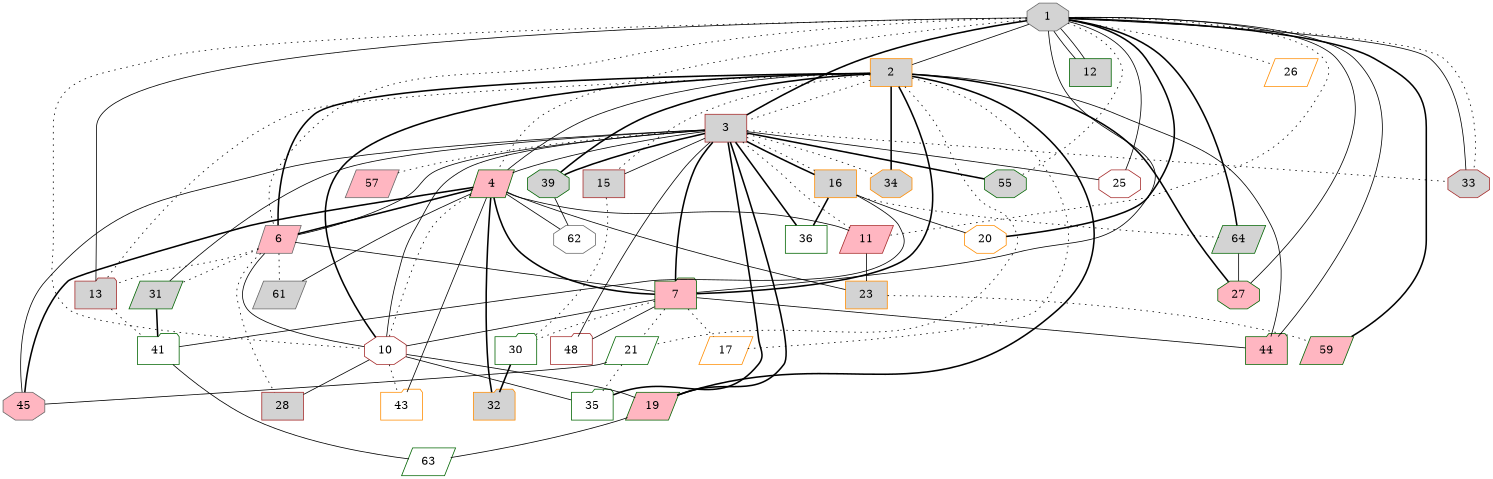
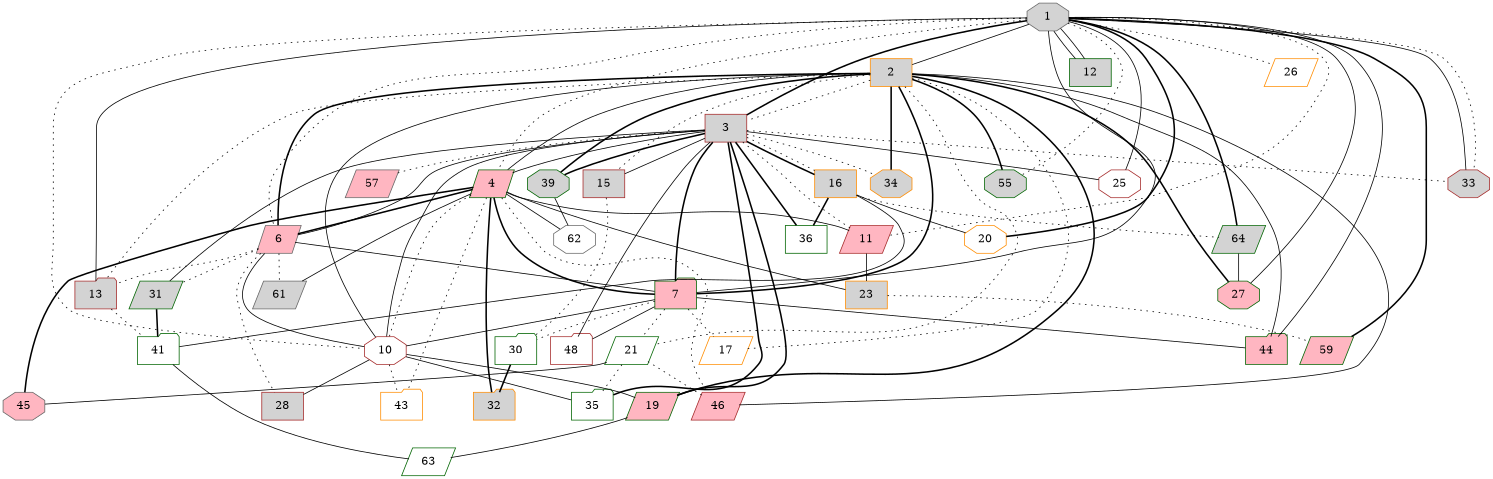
(507, 103) -> (507, 103)
(866, 156) -> (971, 111)
(302, 165) -> none
(447, 295) -> (447, 295)
none -> (718, 406)
